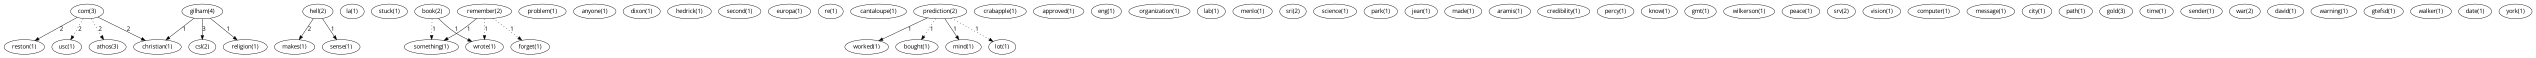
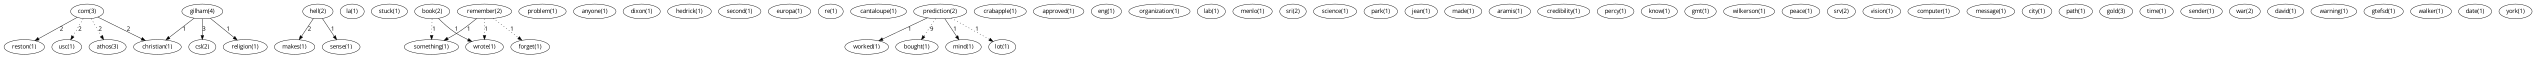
(932, 29) -> (932, 29)
